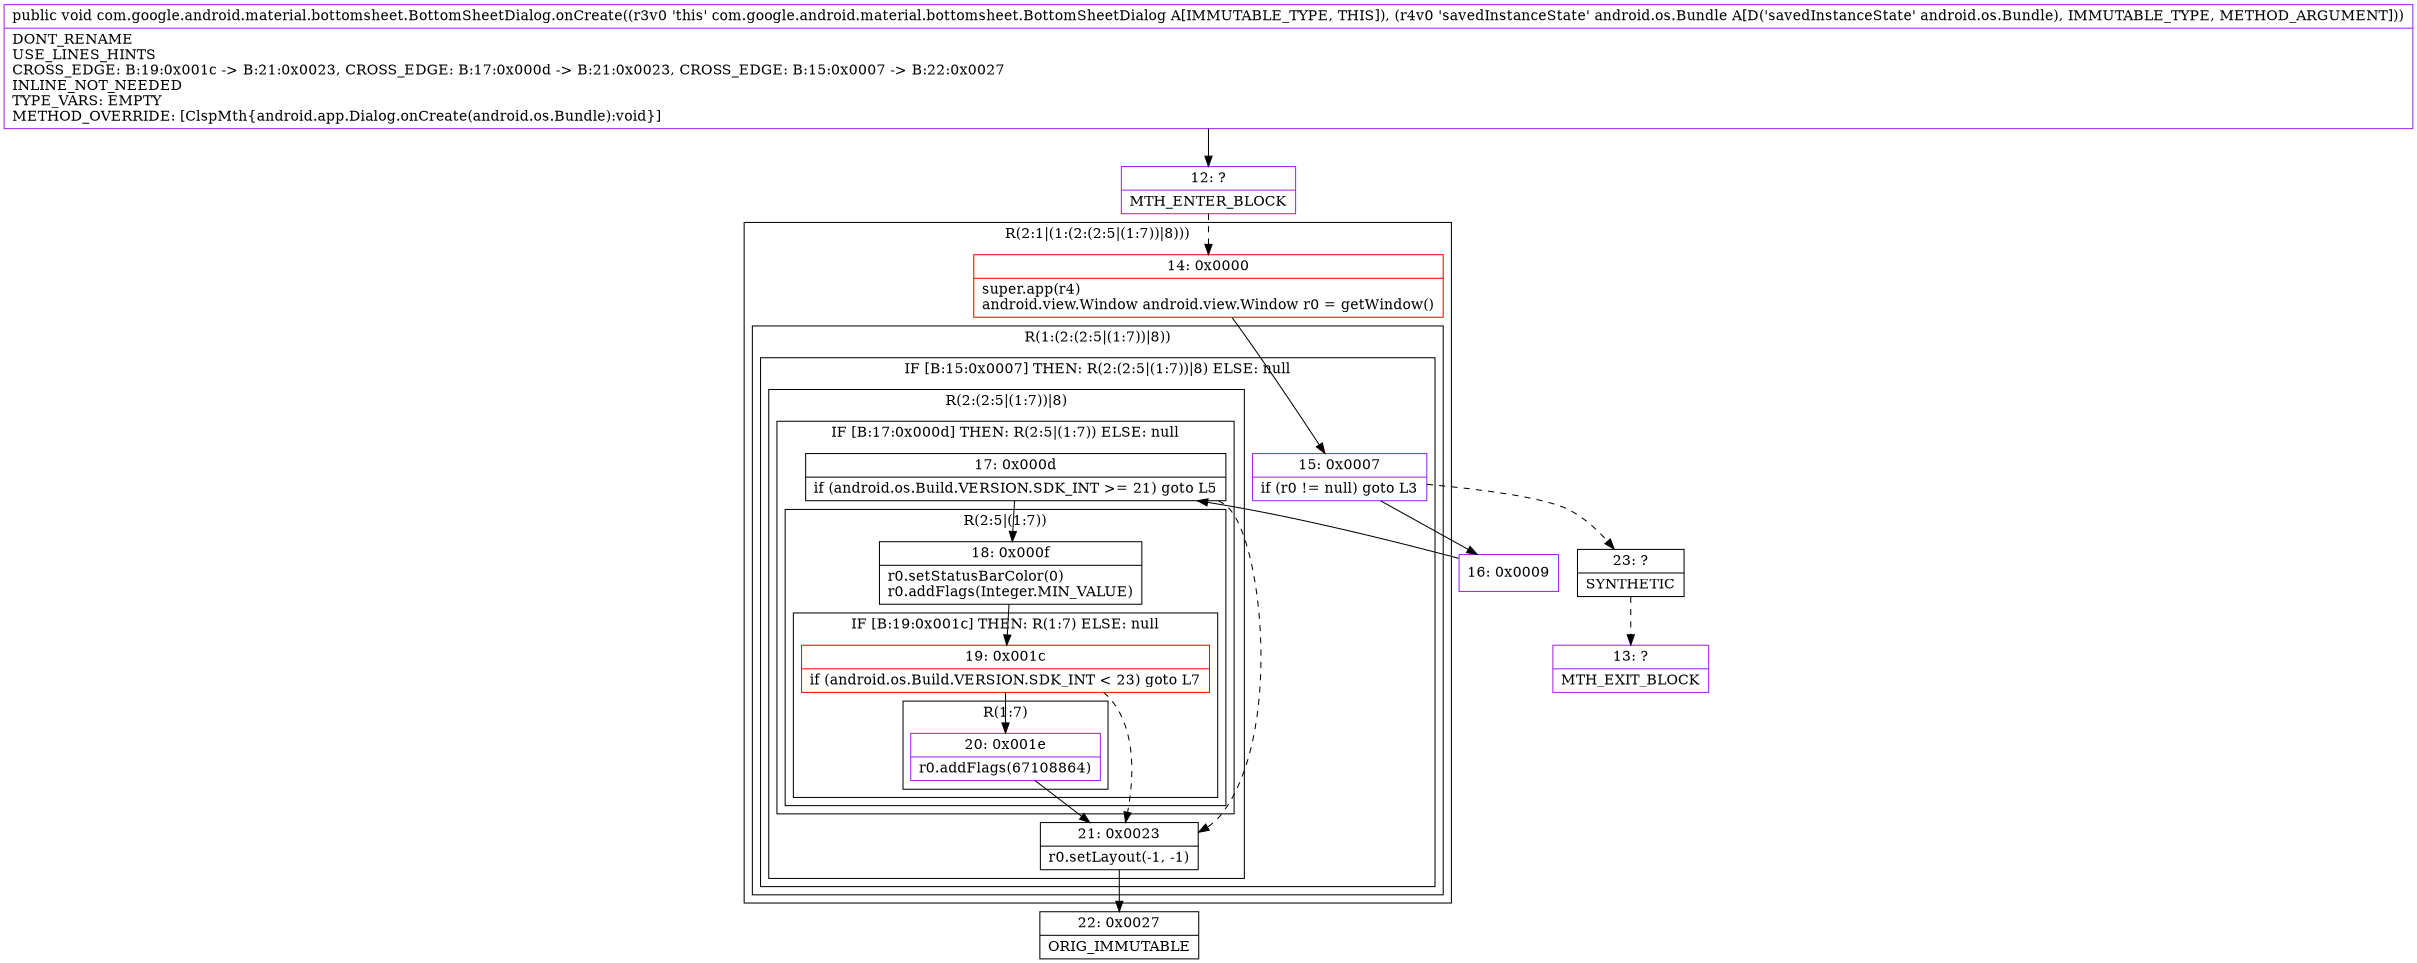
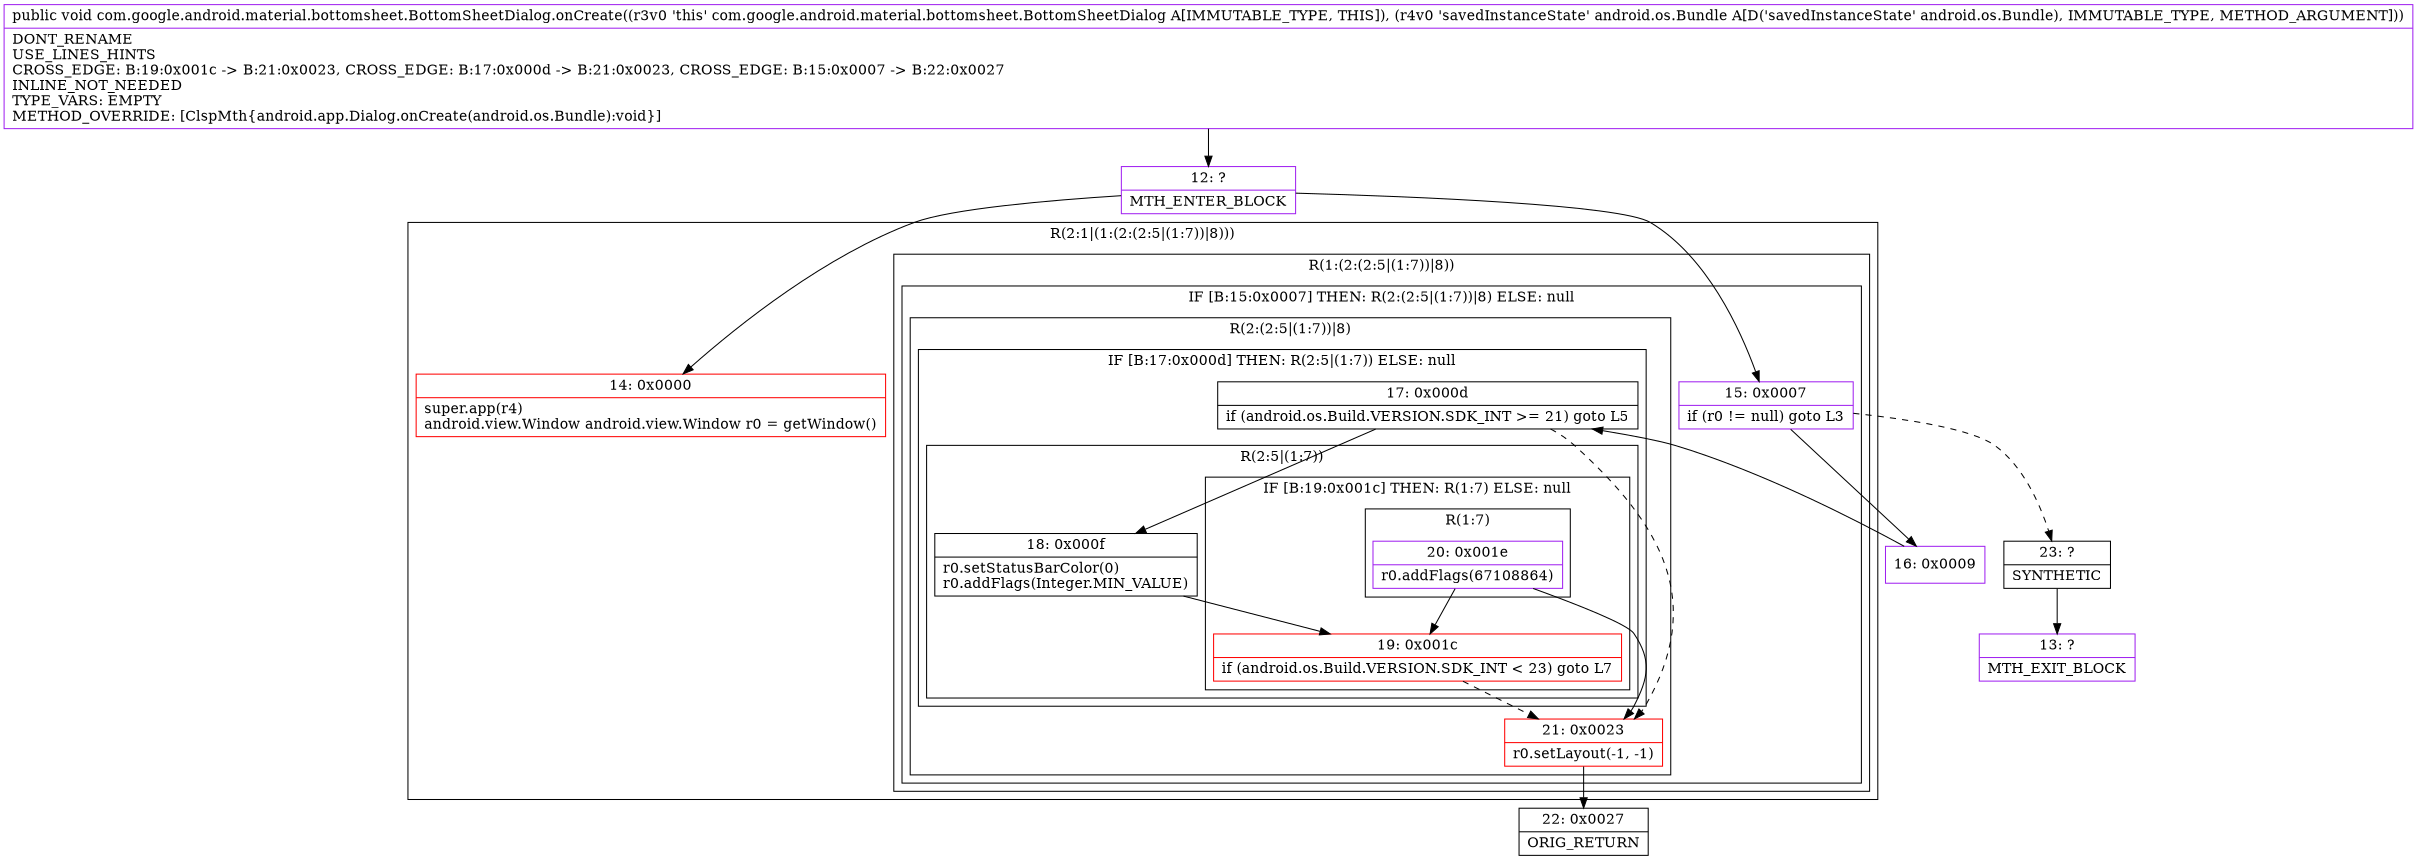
(1208, 229) -> (887, 234)
(1276, 381) -> (1567, 207)
(1631, 616) -> (2057, 606)
(1006, 708) -> (1445, 607)
(1119, 846) -> (1584, 743)
(1119, 947) -> (1584, 843)
